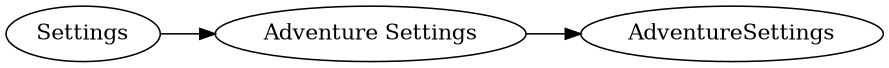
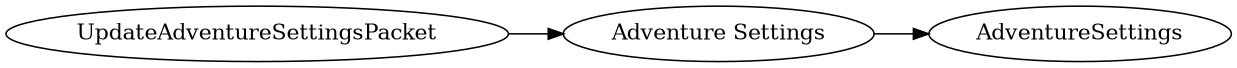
(83, 34) -> (257, 34)
